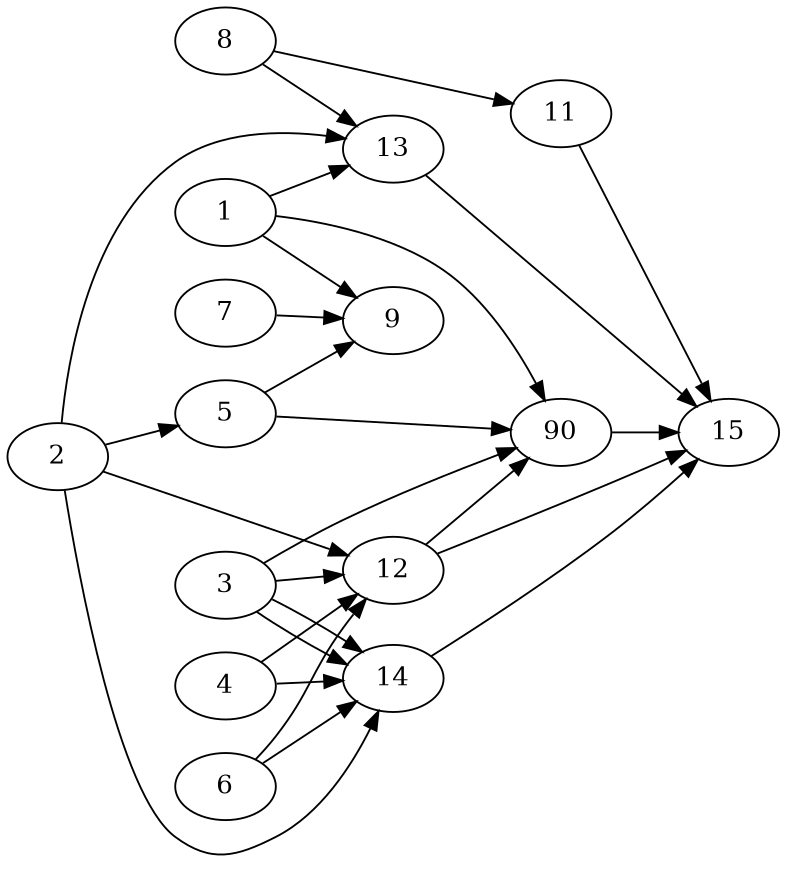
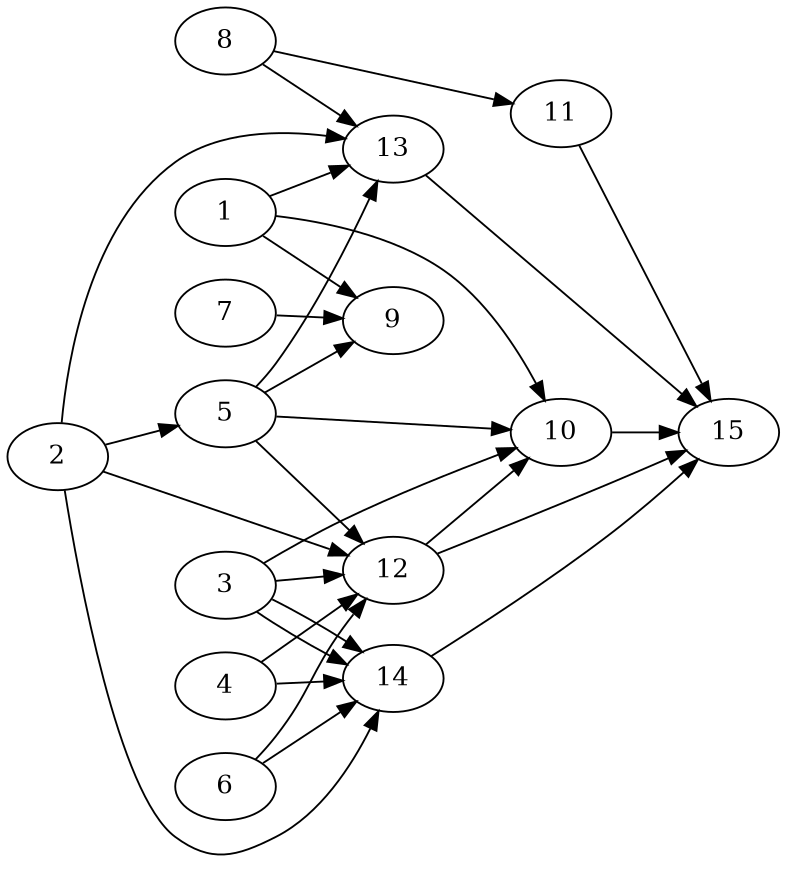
none -> (319, 296)
(561, 432) -> (561, 432)
none -> (303, 486)
